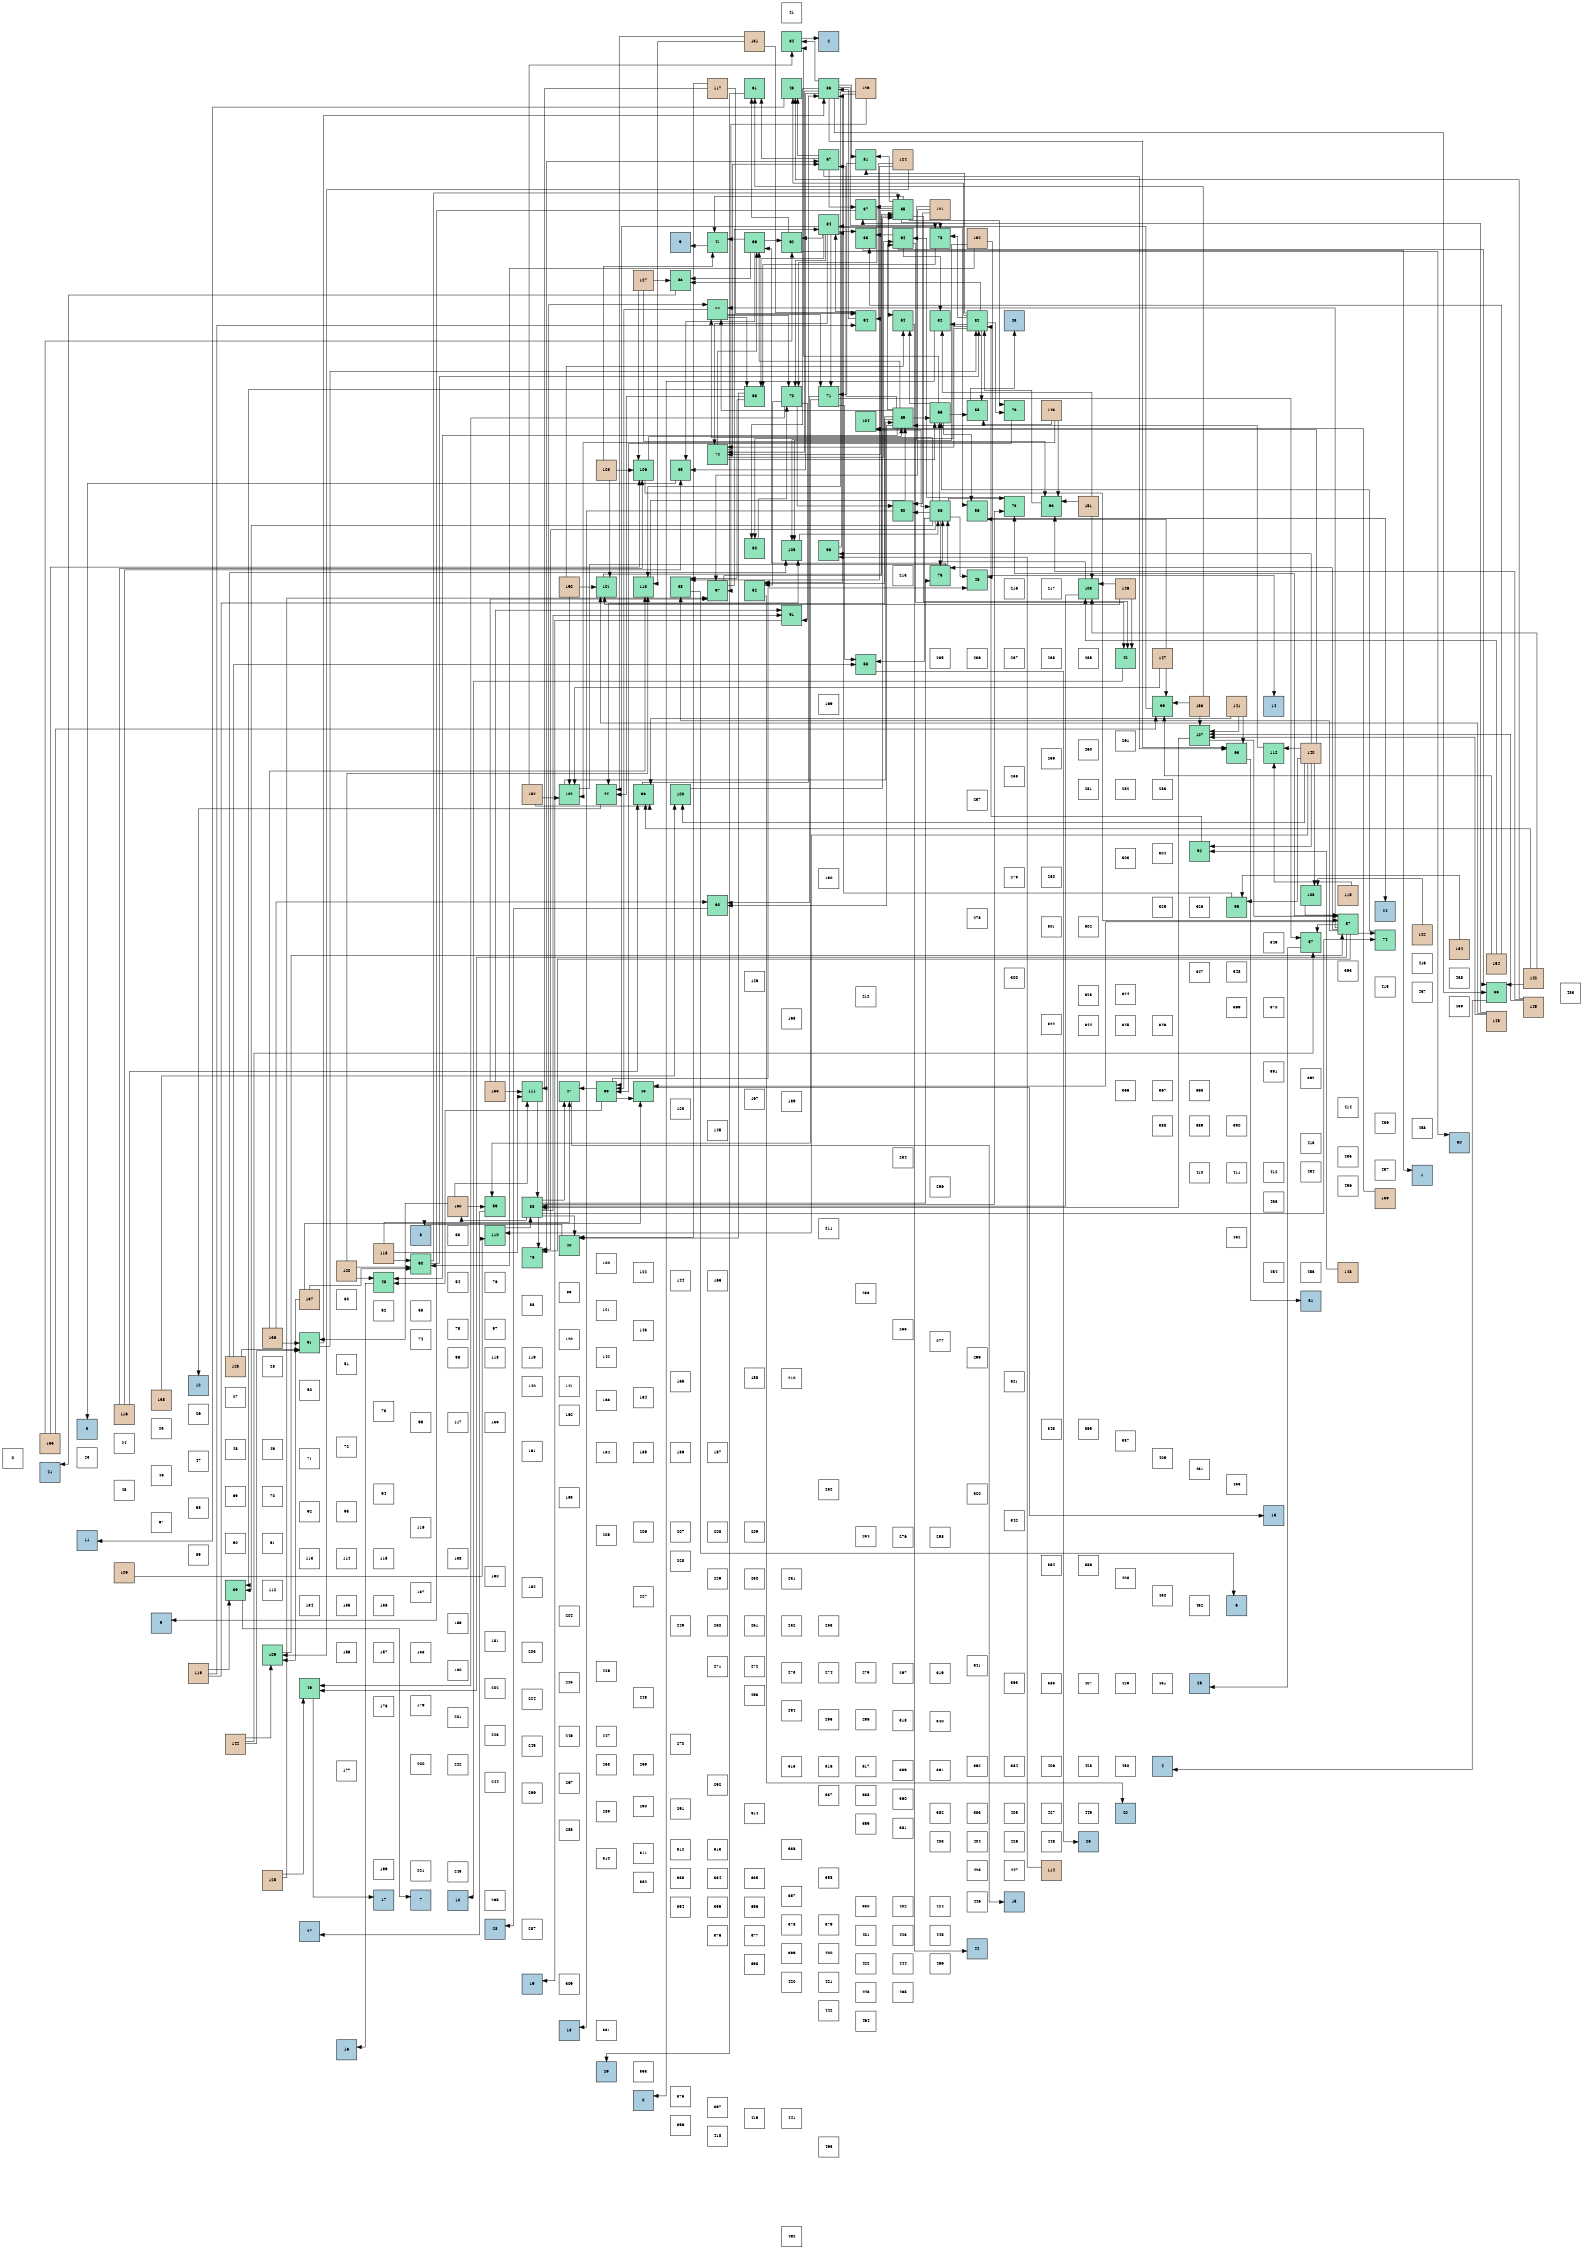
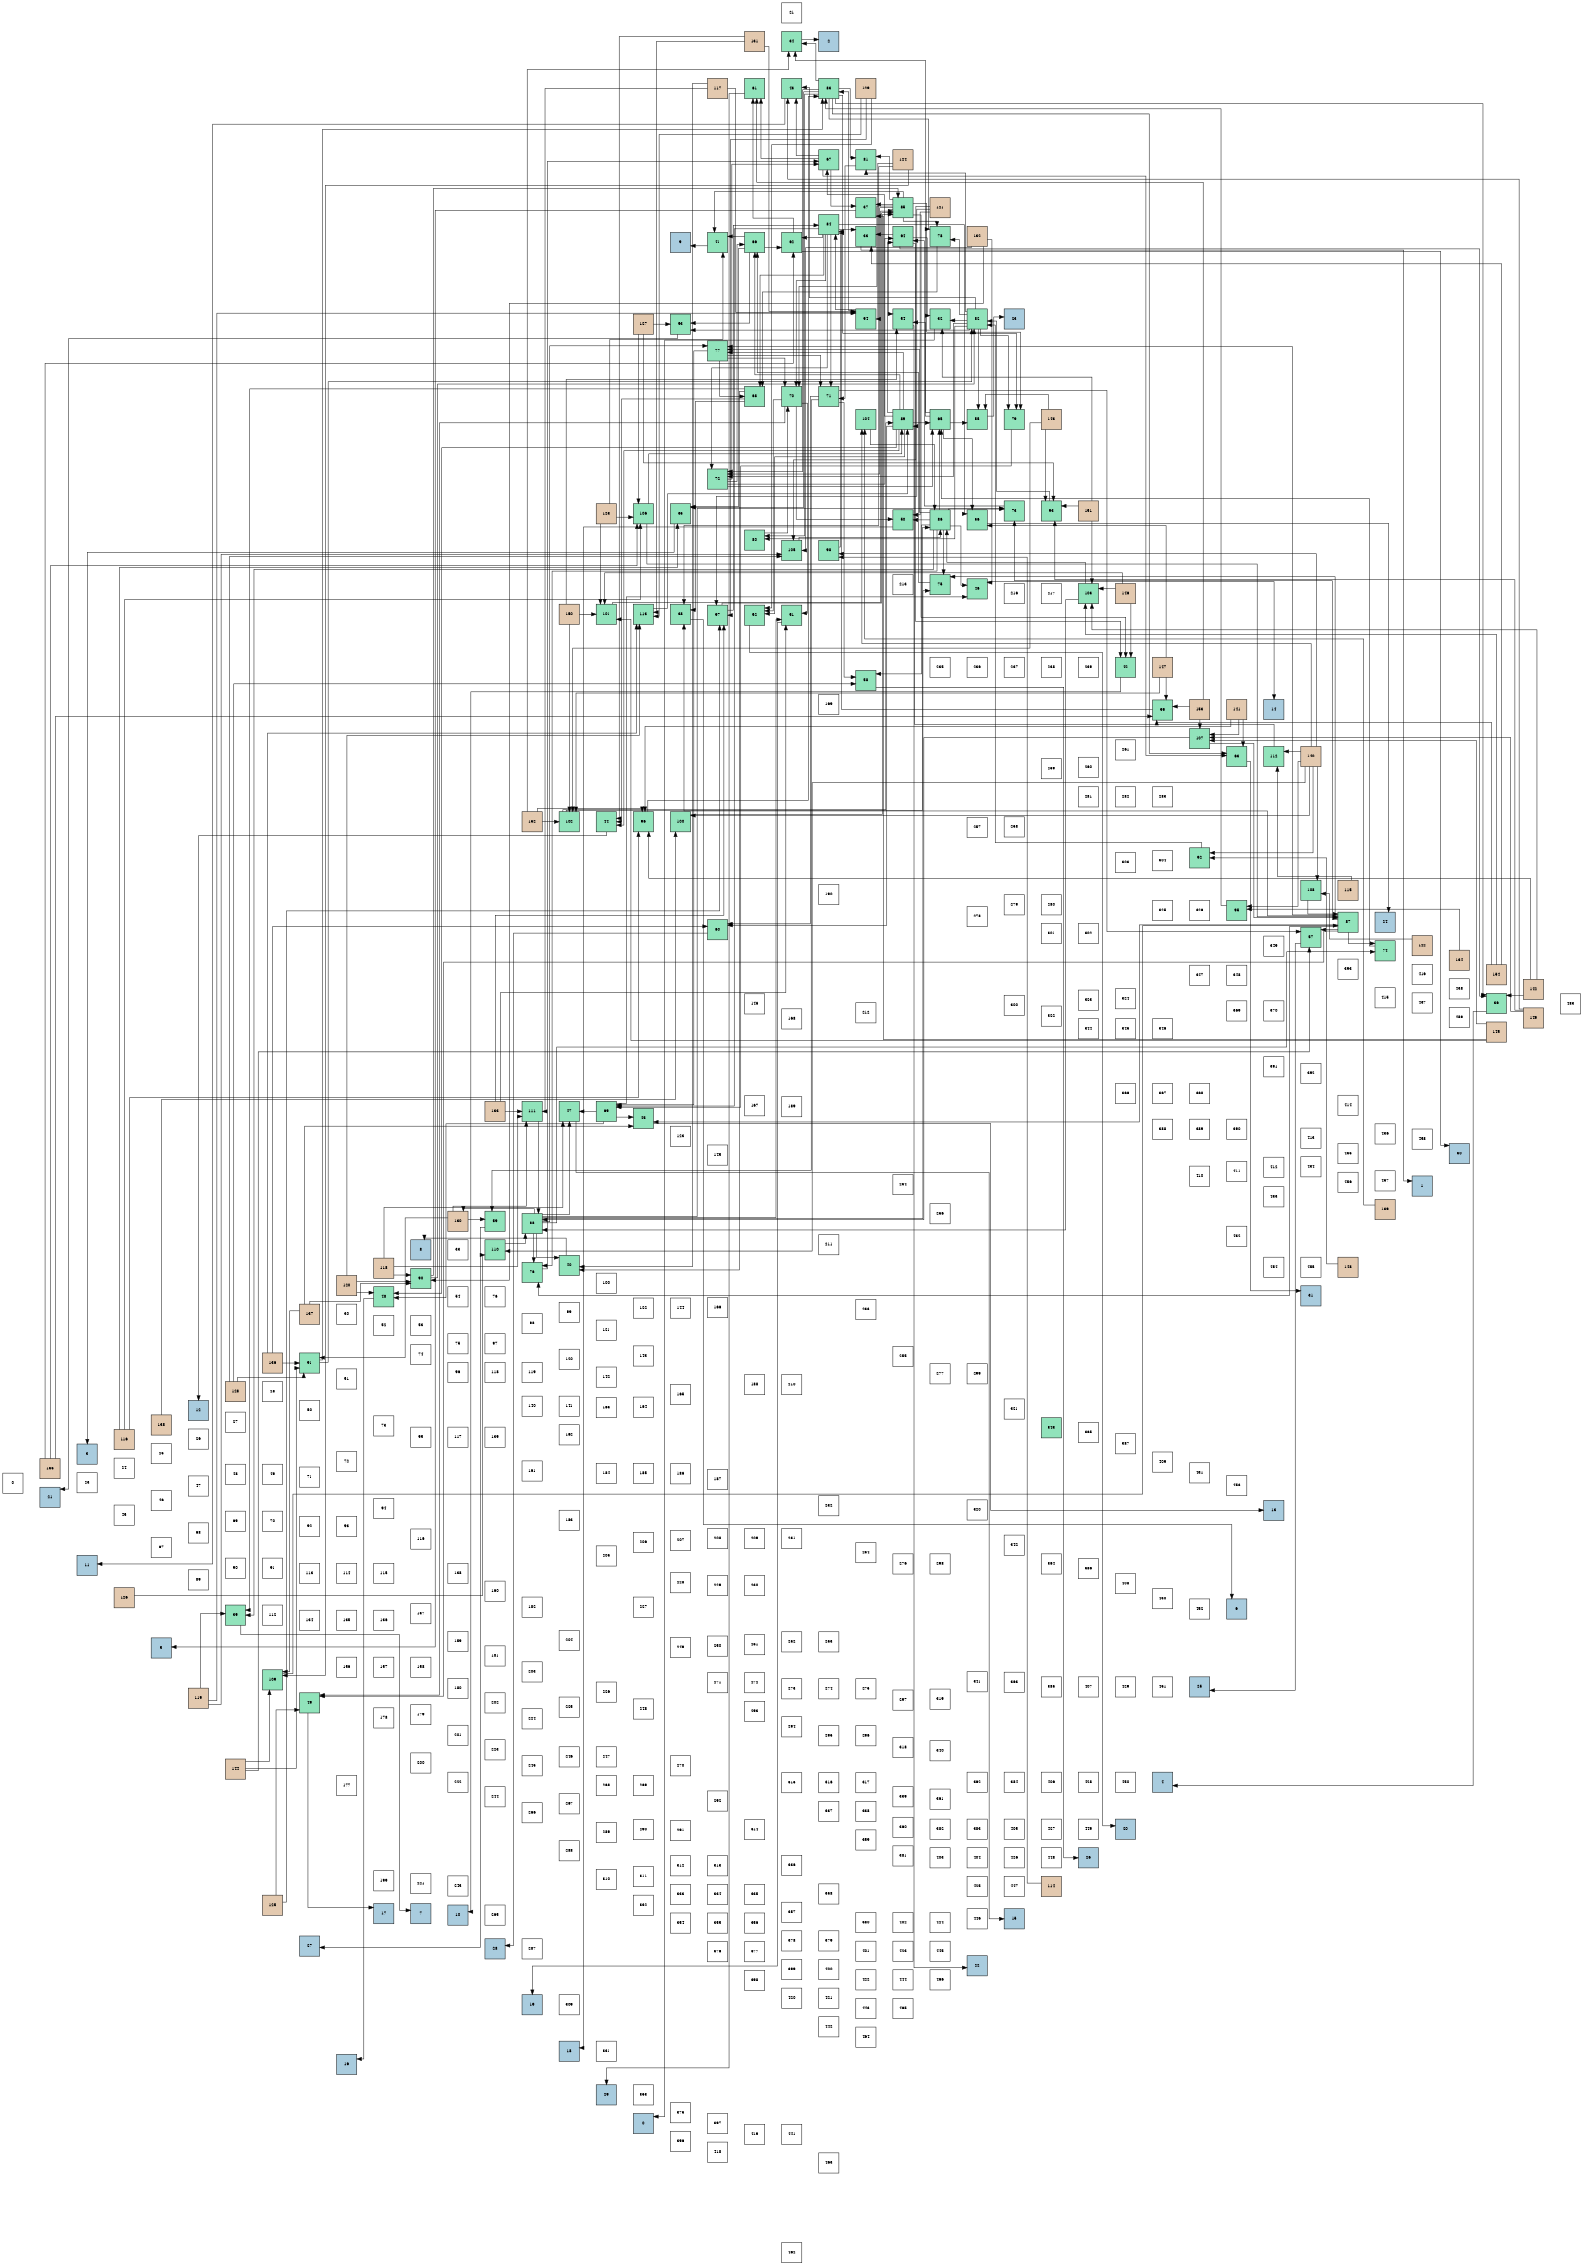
none -> (856, 333)
(1051, 1429) -> (1051, 1428)
